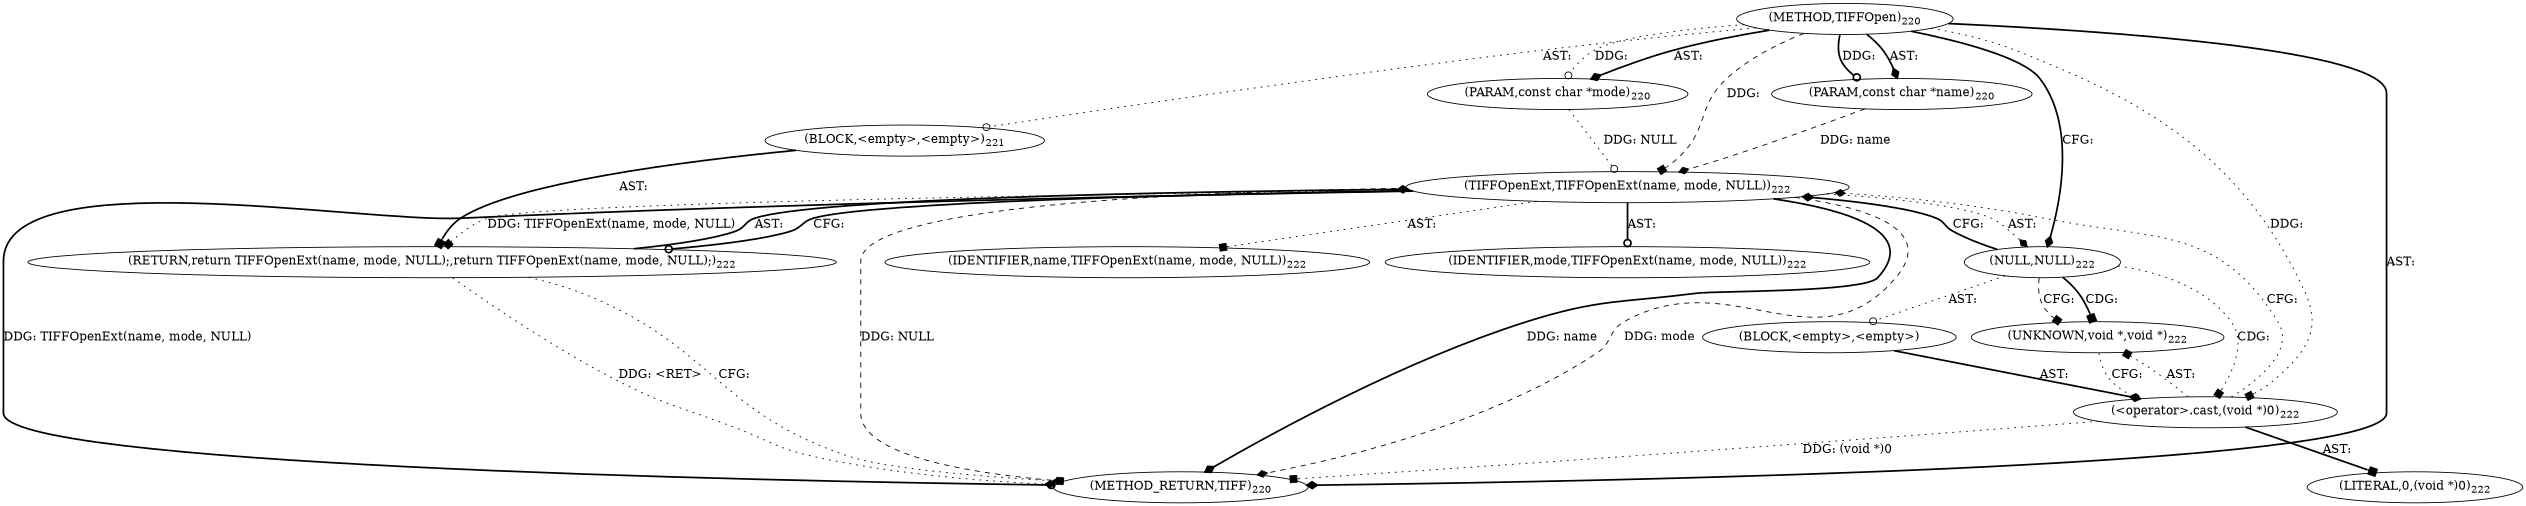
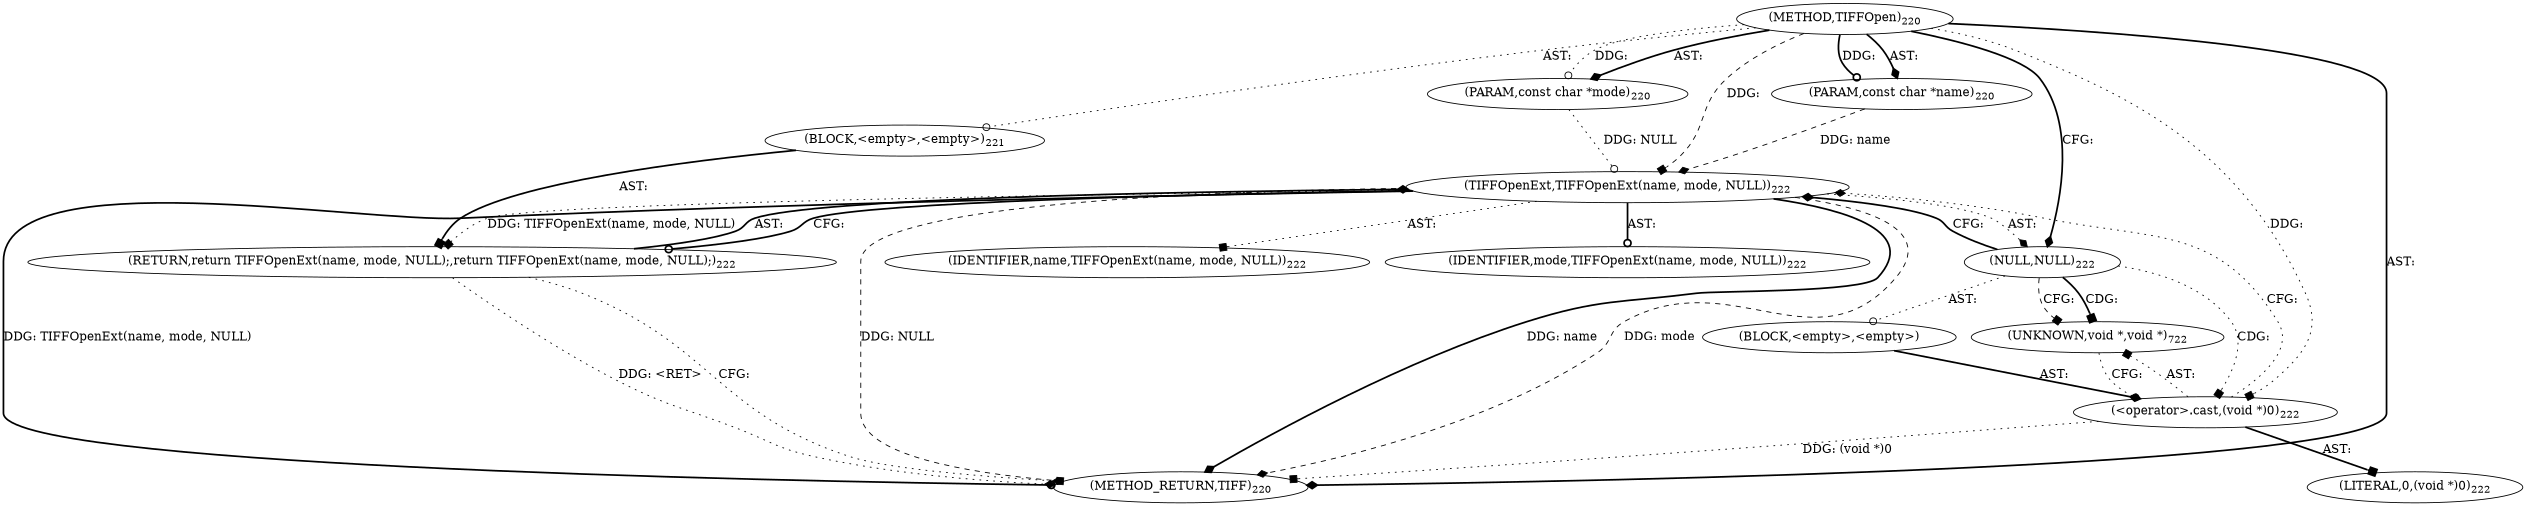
(2178, 336) -> (2178, 336)
